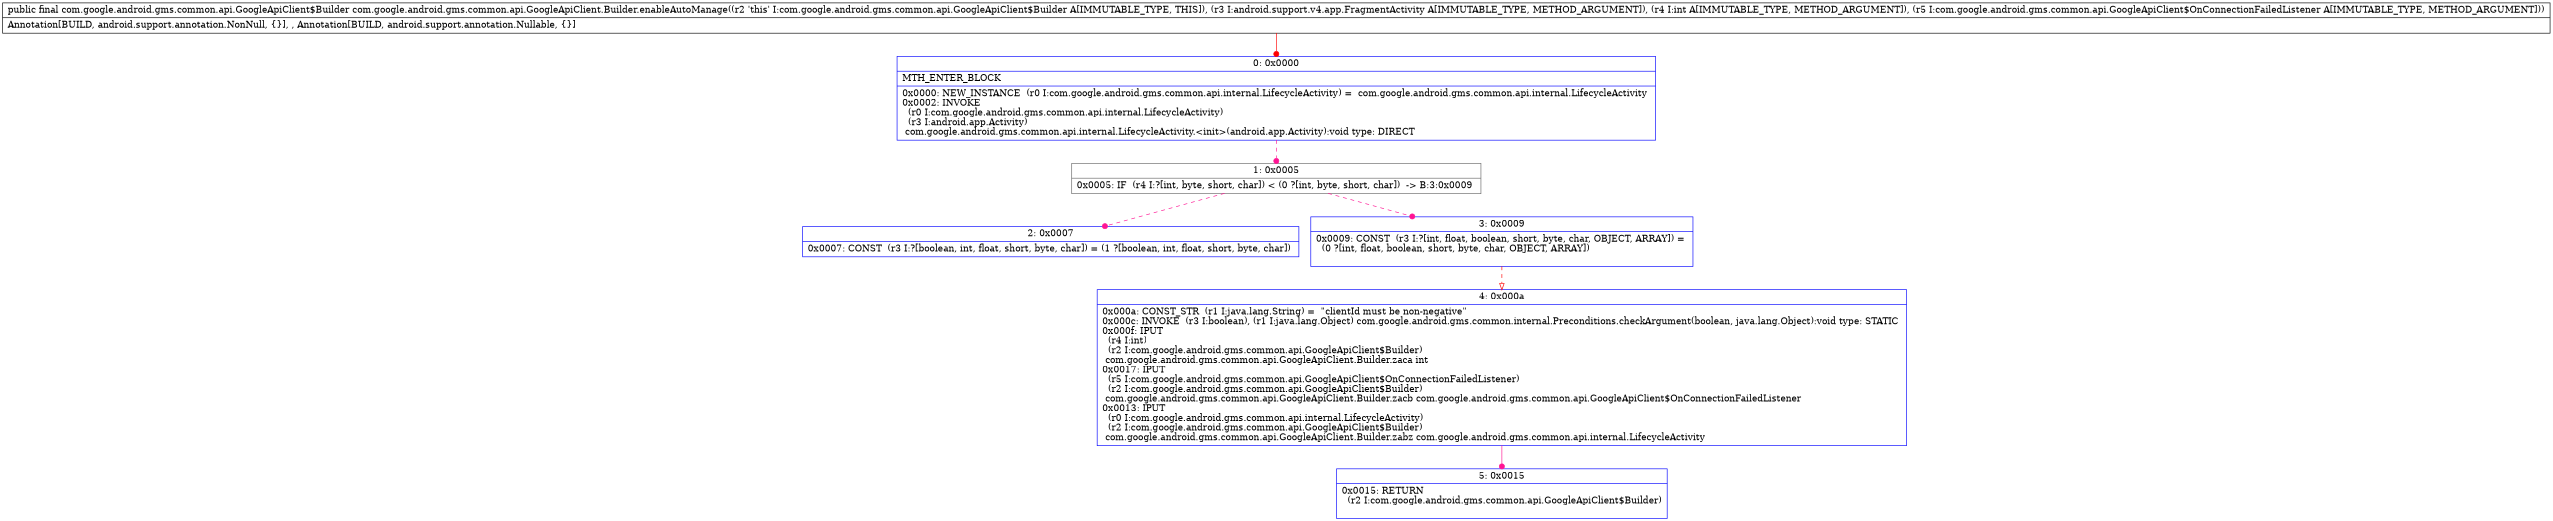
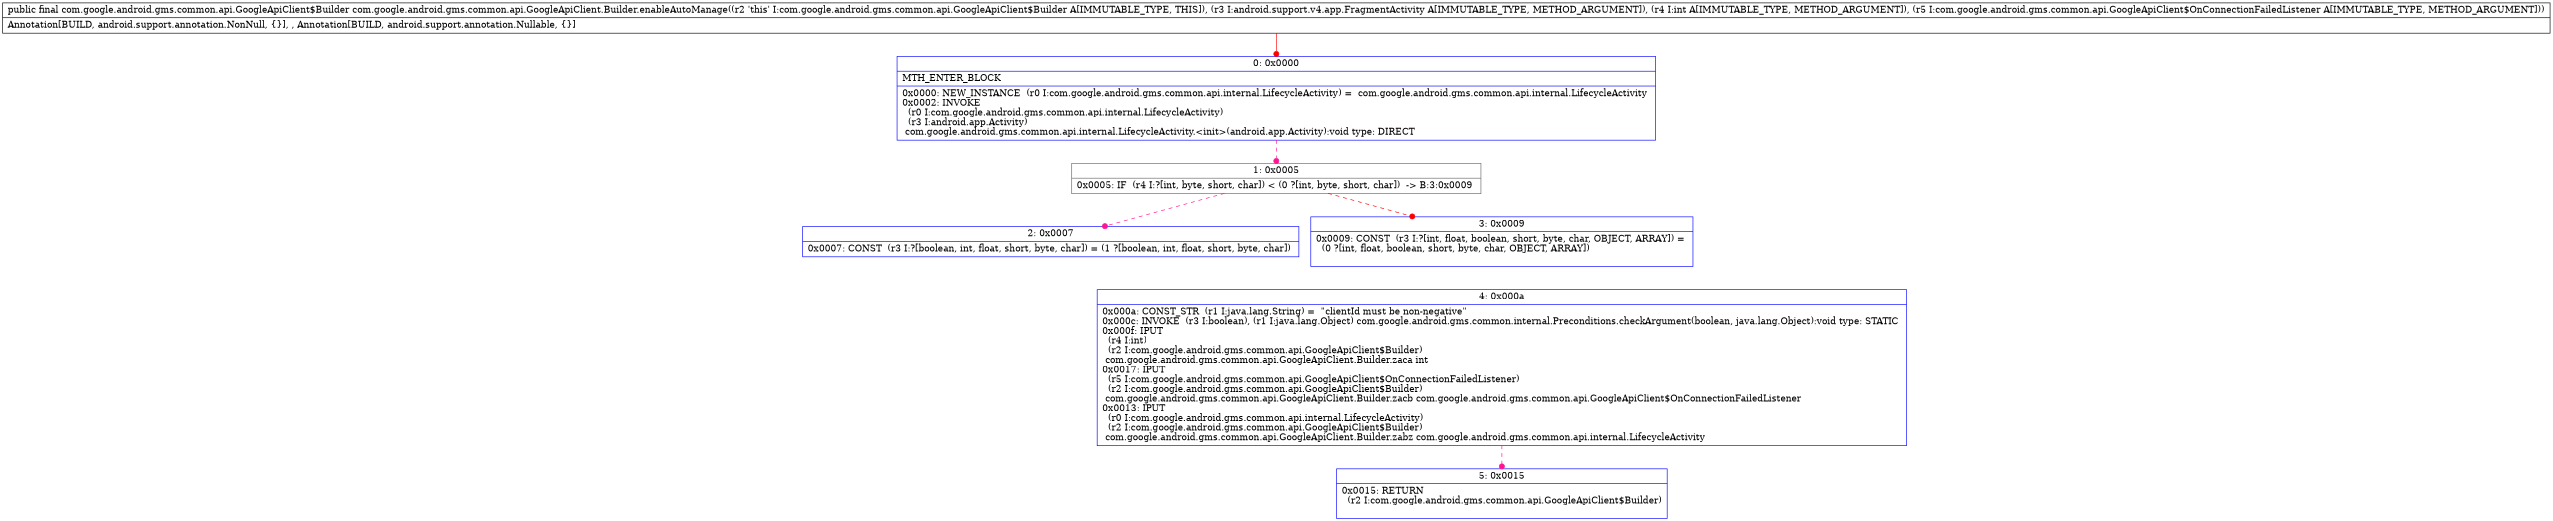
(1369, 205) -> (1369, 205)
(1502, 275) -> none
(1502, 455) -> (1502, 455)
